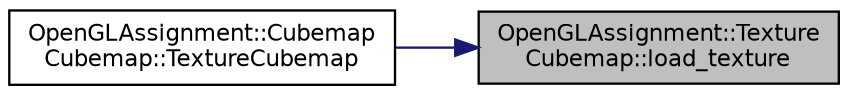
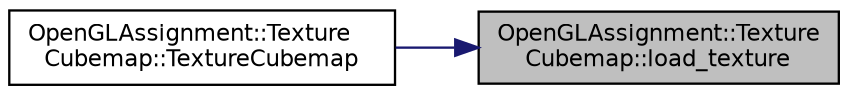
(202, 48) -> (202, 48)
